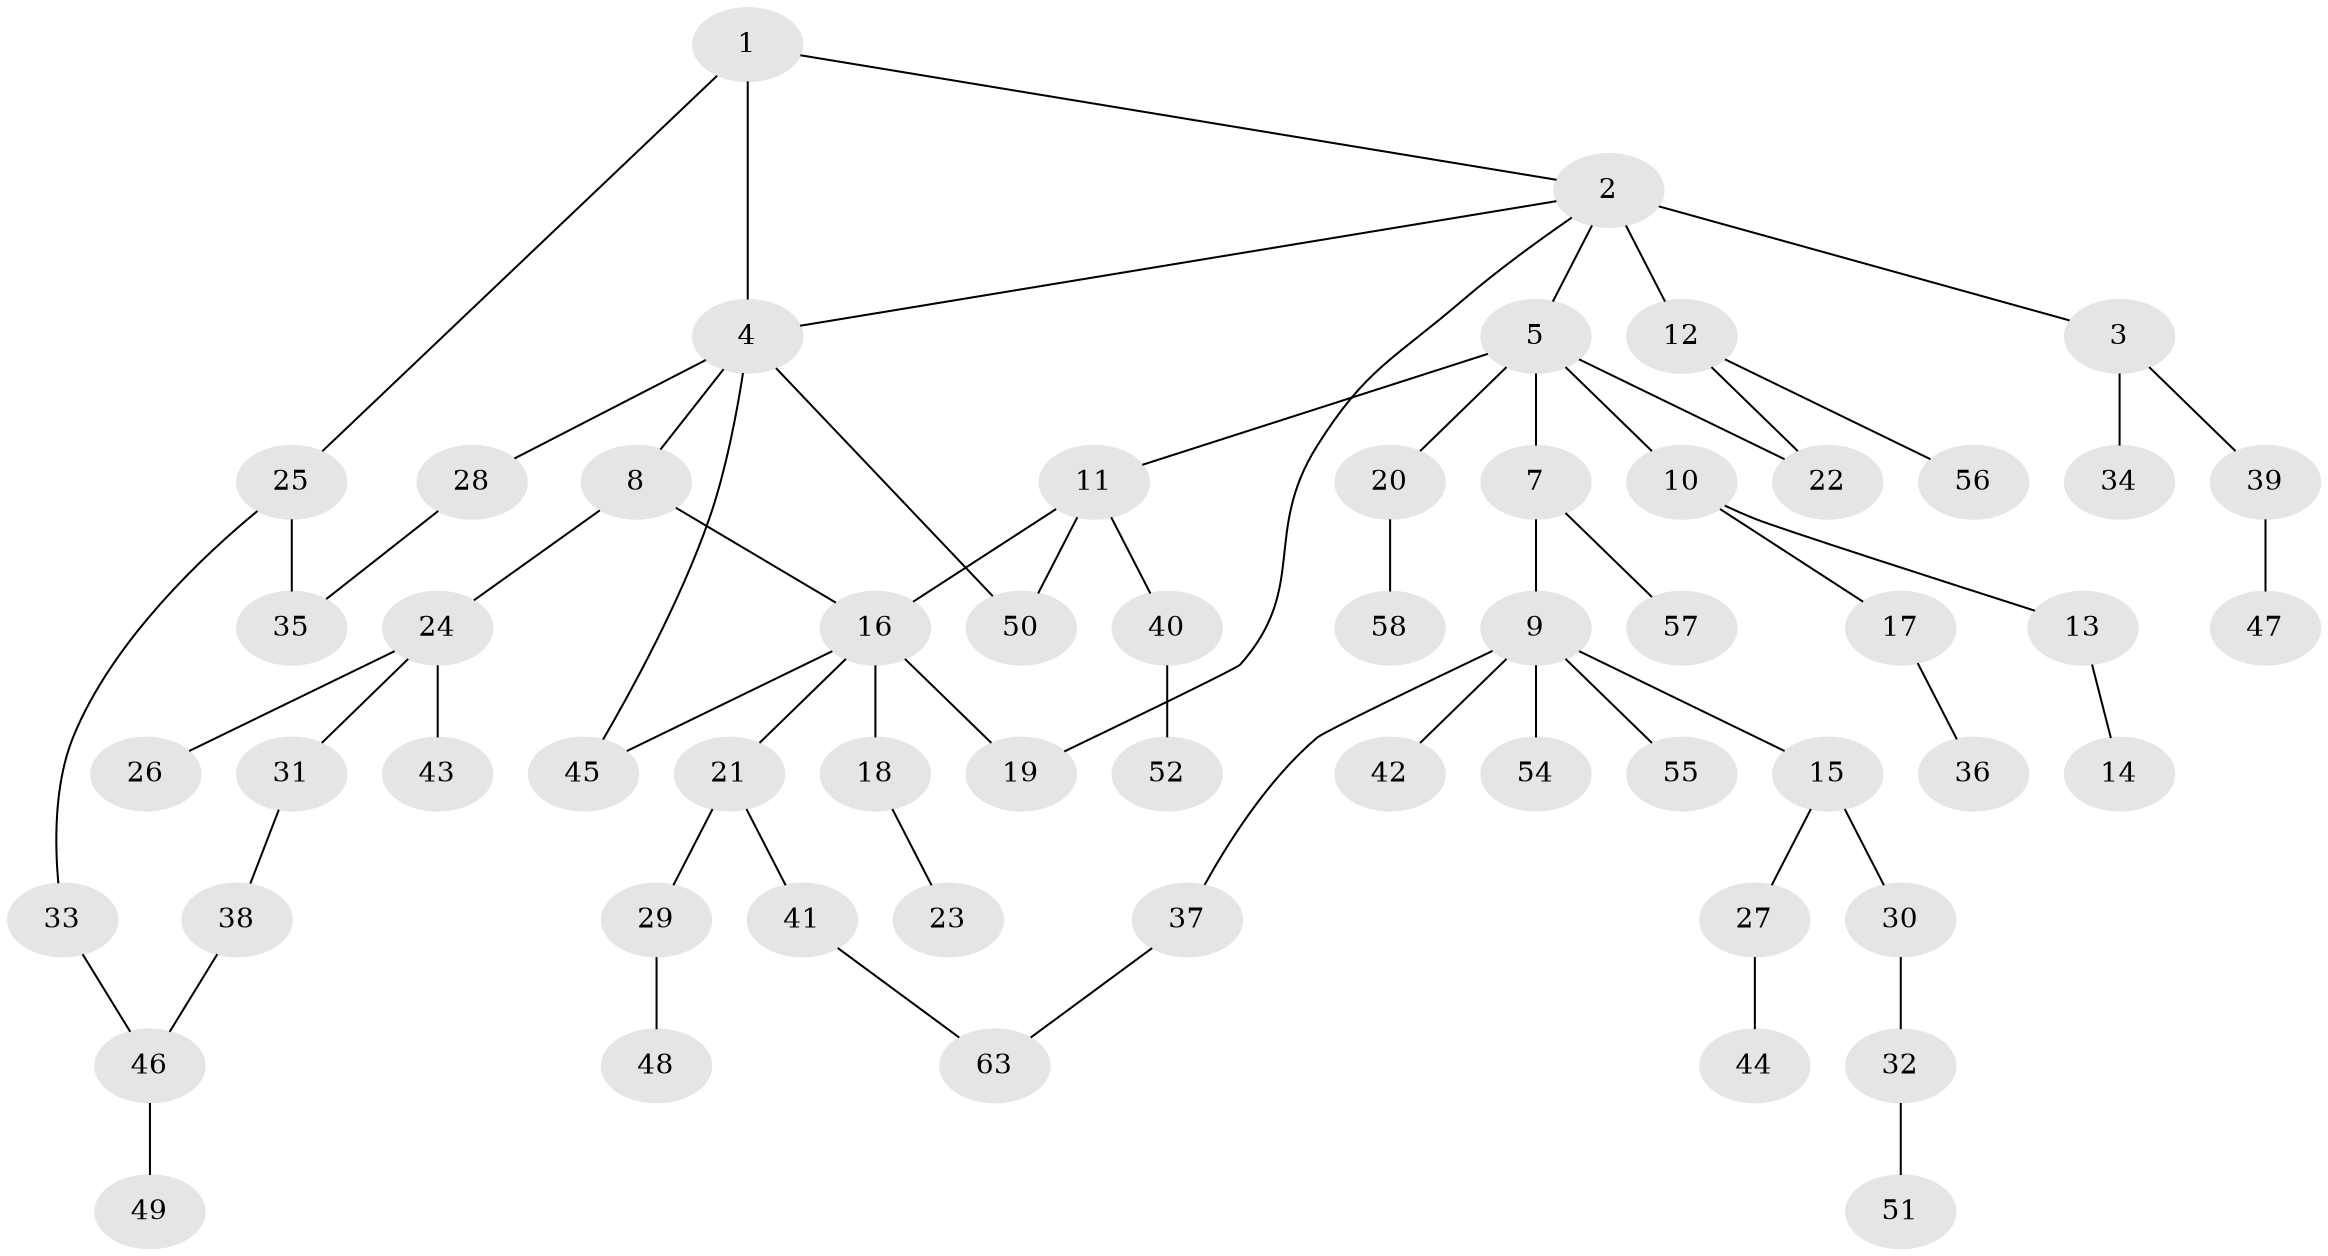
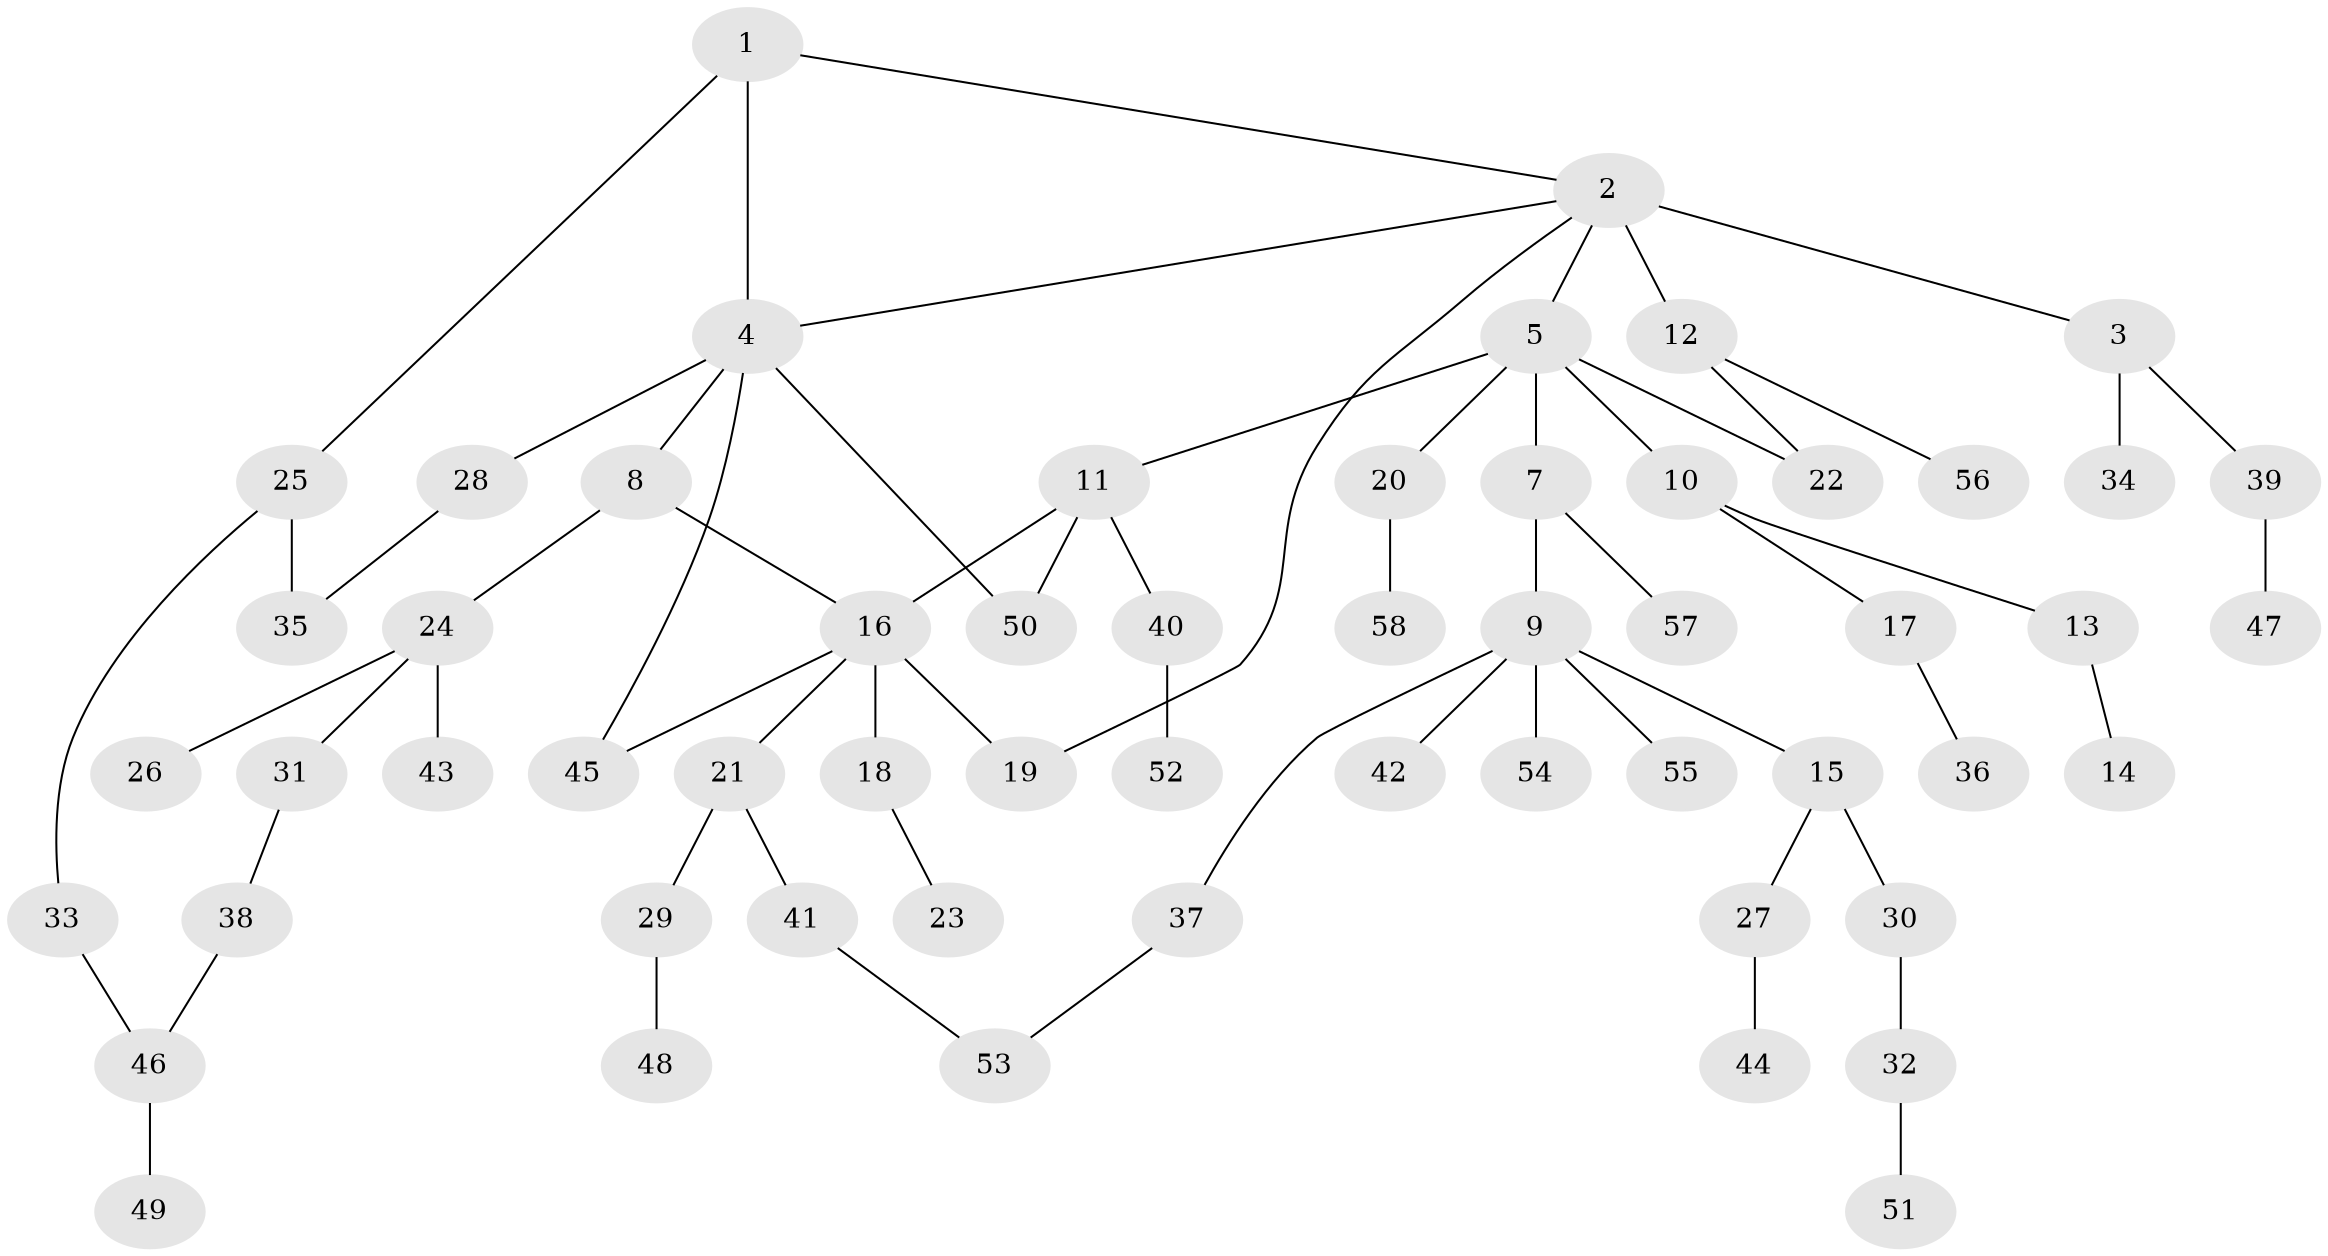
(995, 1066) -> (995, 1066)
